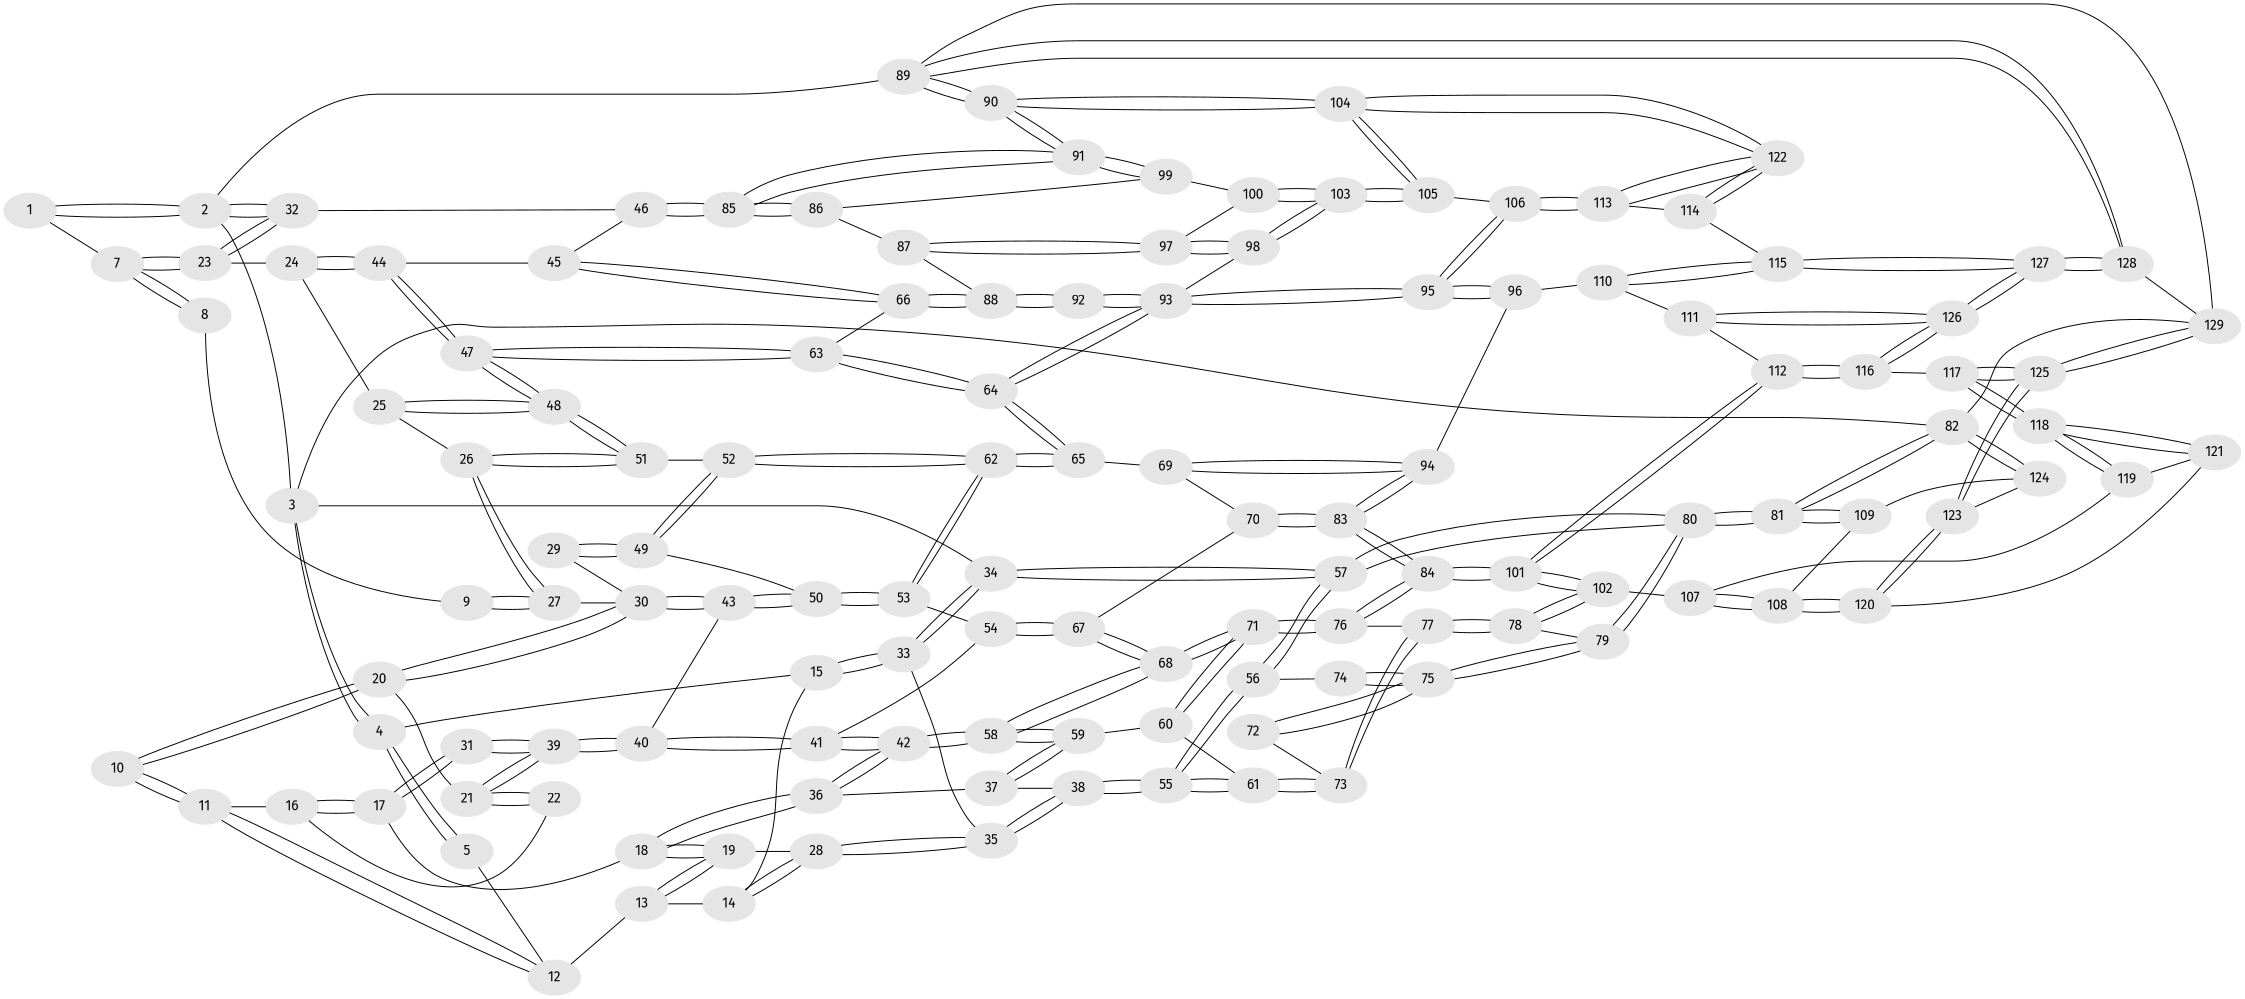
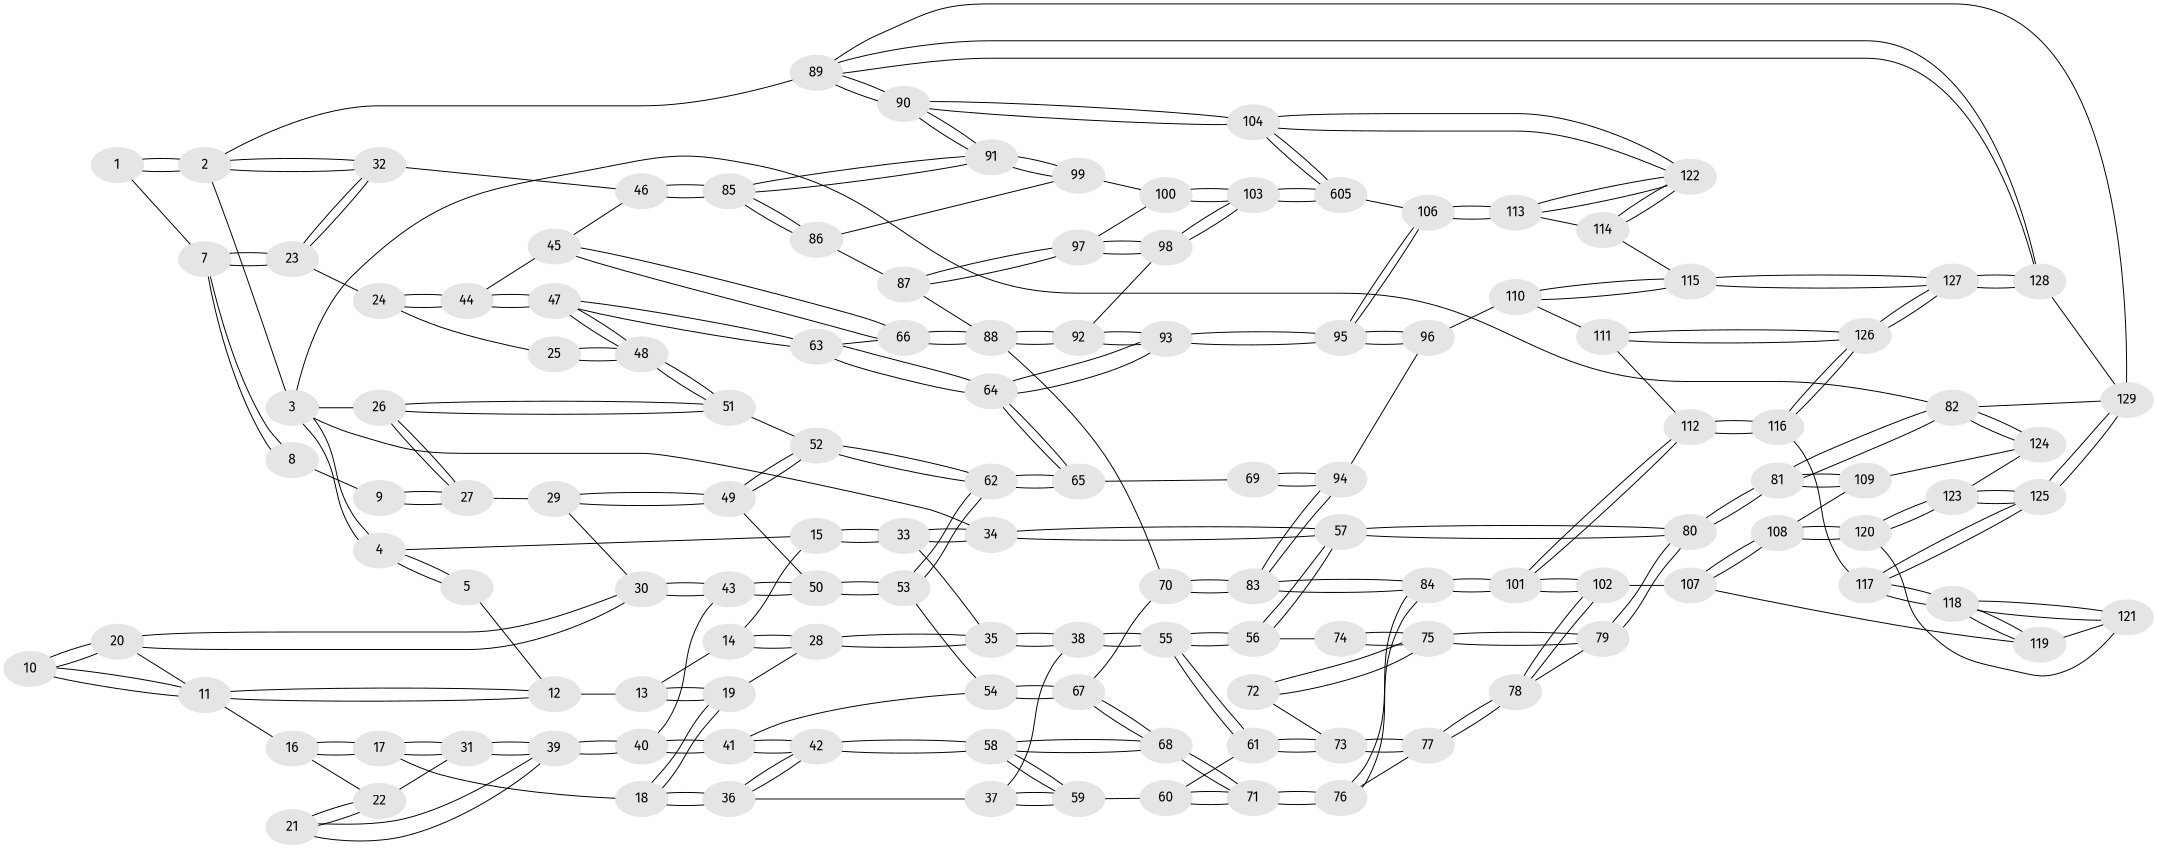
(1428, 195) -> (1341, 195)
(1210, 274) -> (1128, 287)
(423, 434) -> (336, 408)
(1210, 494) -> (1100, 449)
(598, 603) -> (511, 499)
(423, 739) -> (161, 669)
none -> (422, 775)
